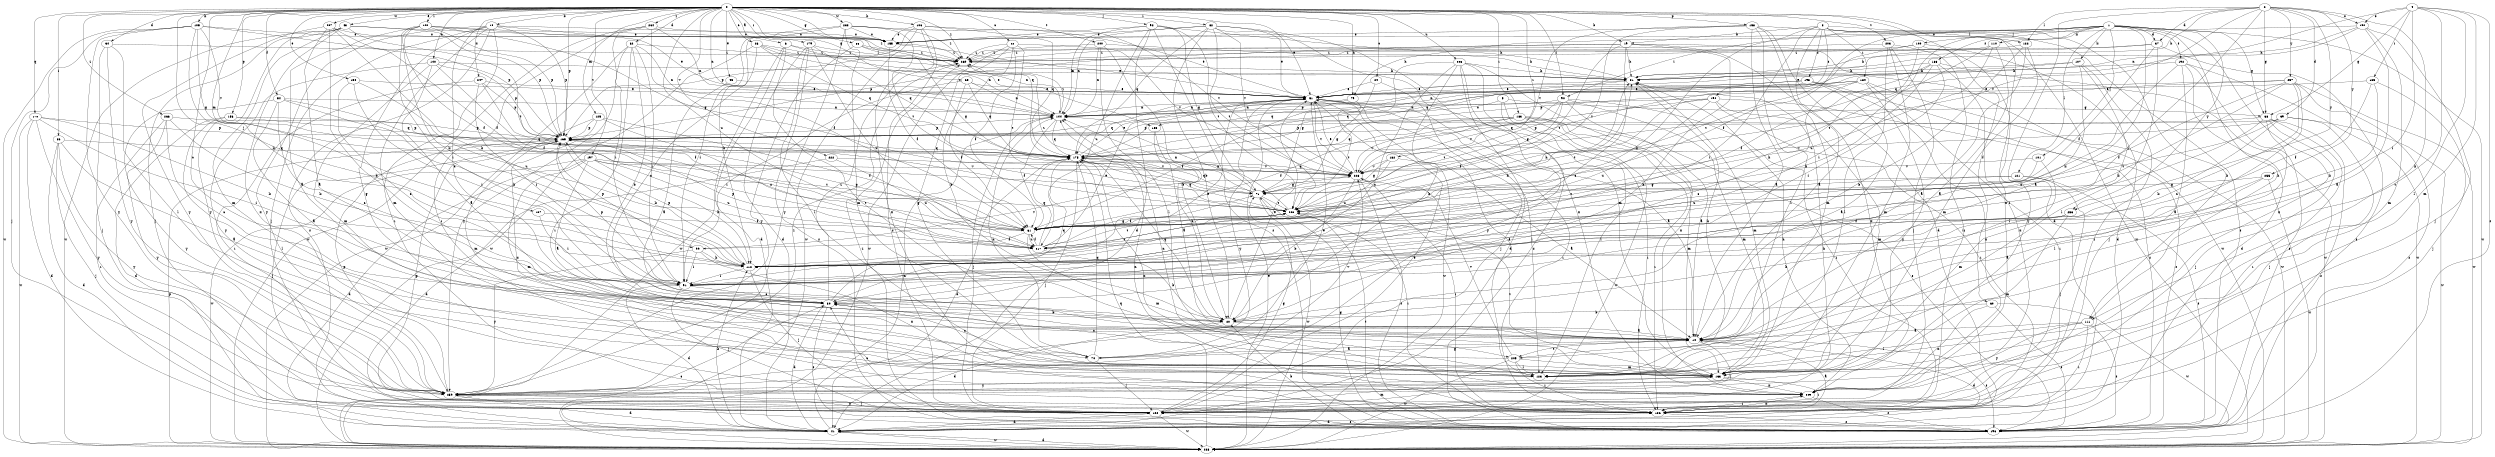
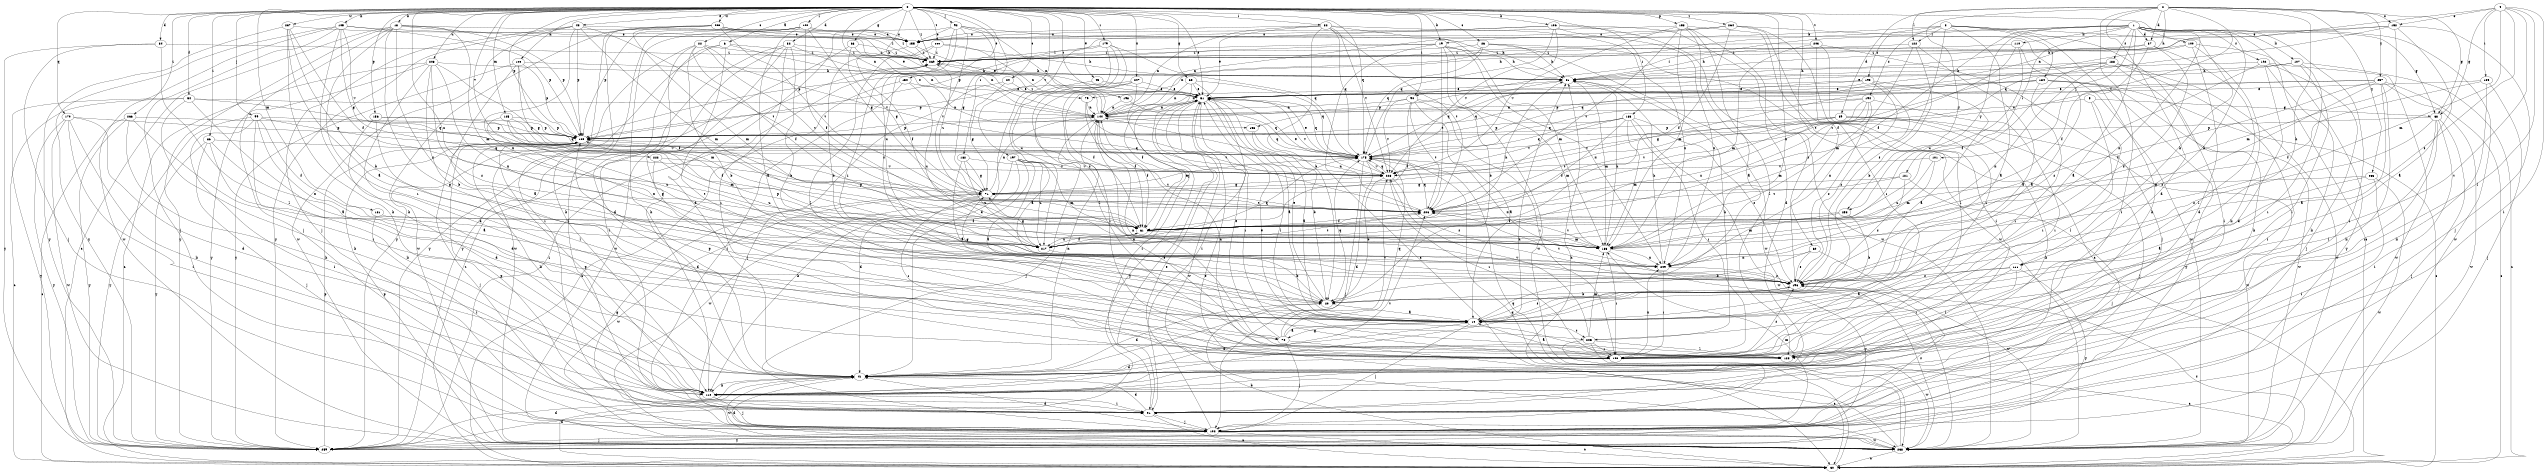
none -> (1126, 99)
none -> (1617, 149)
(539, 212) -> (378, 212)
(866, 245) -> (837, 223)
